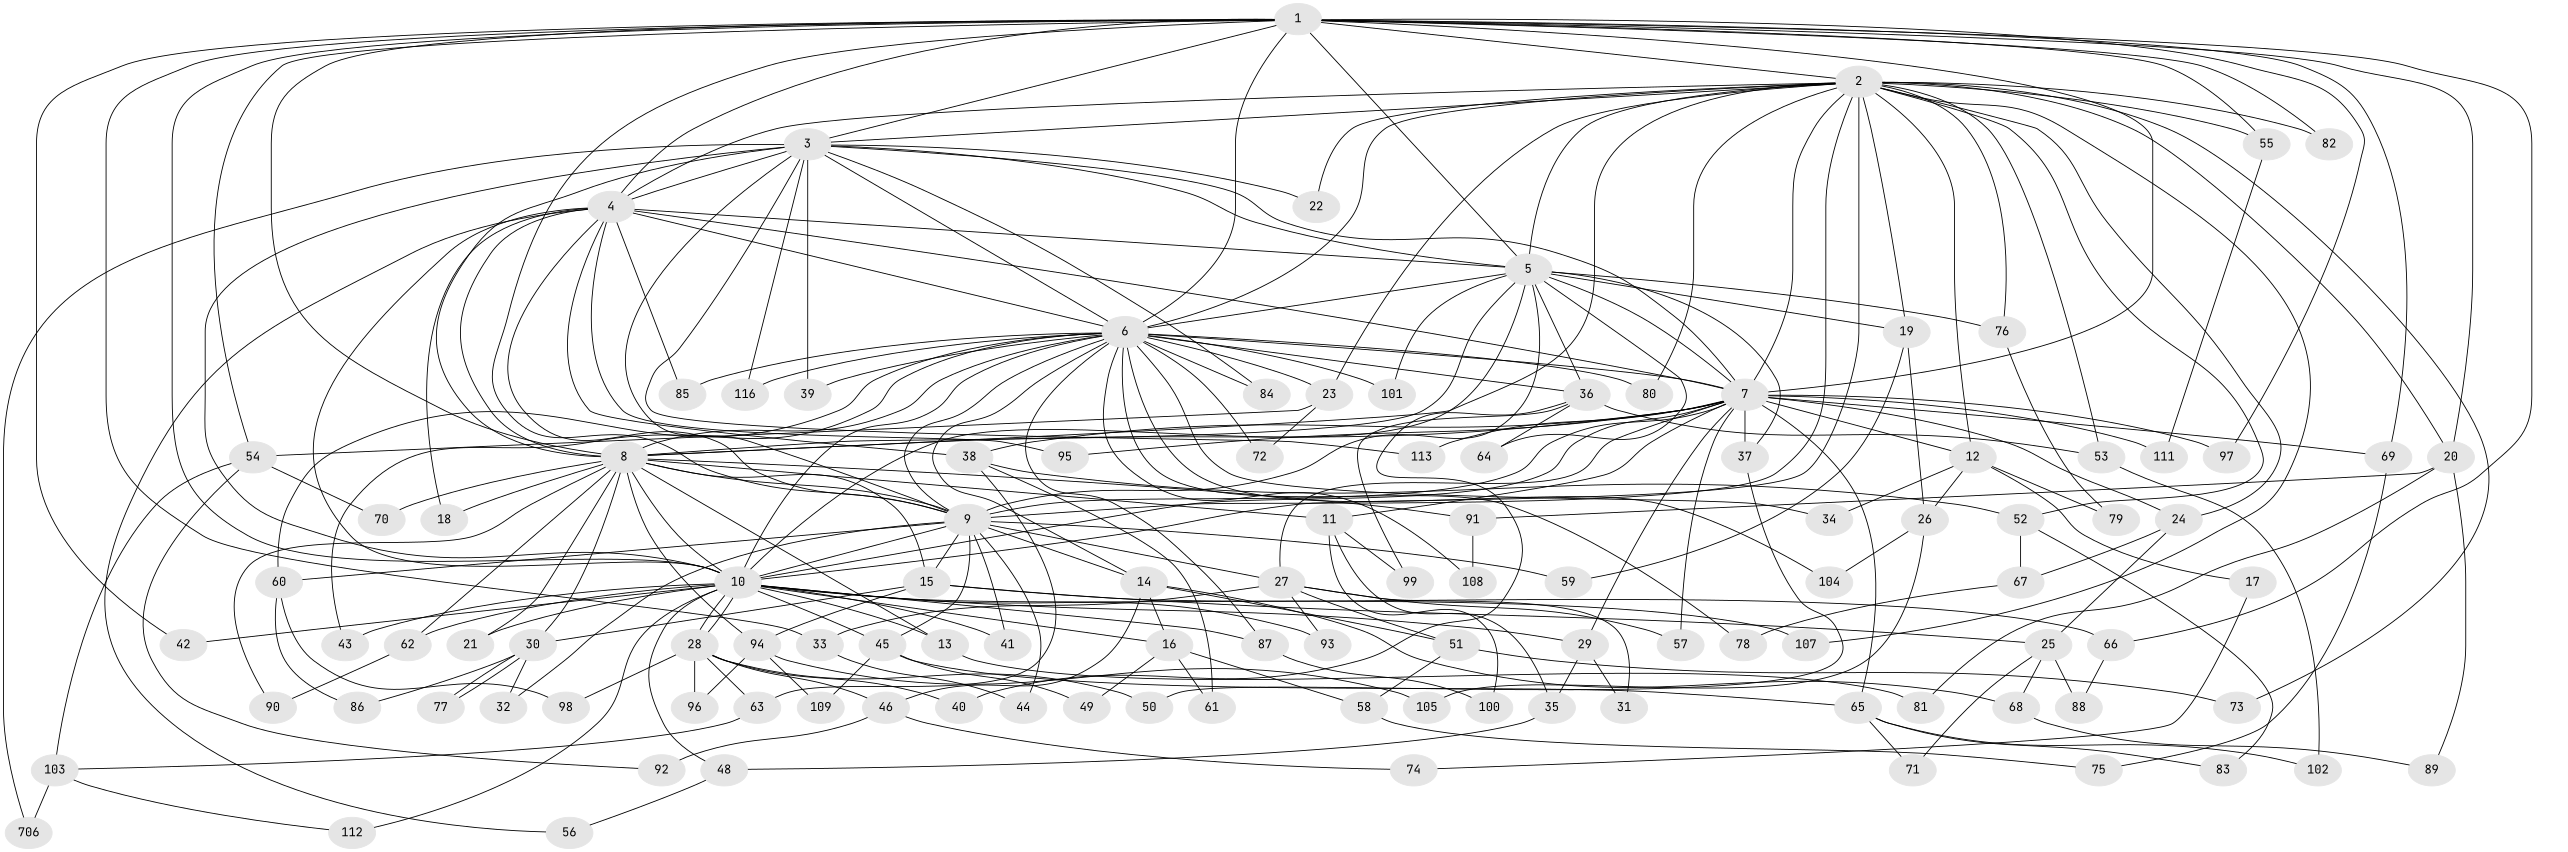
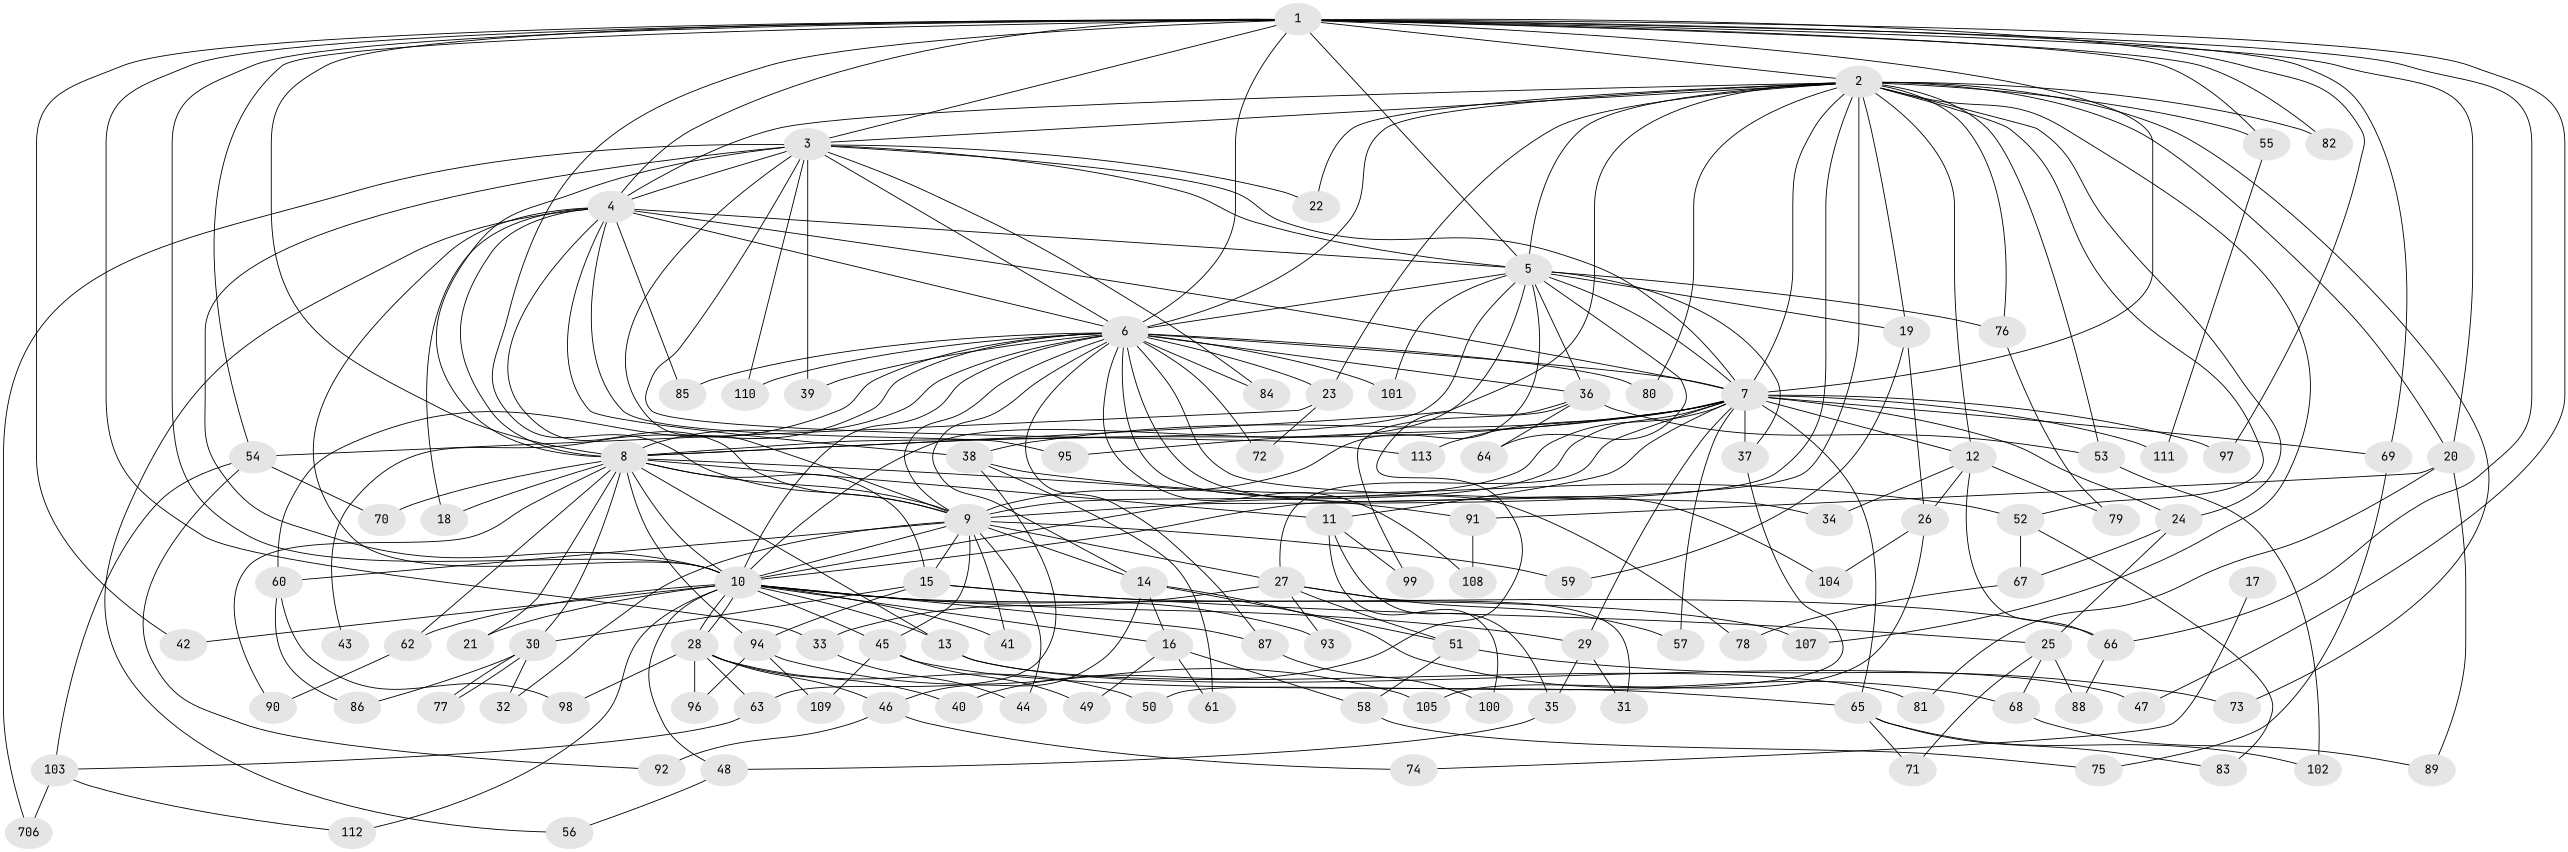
(745, 395) -> (745, 395)
(2101, 543) -> (1988, 596)
(528, 599) -> none
none -> (2141, 708)
